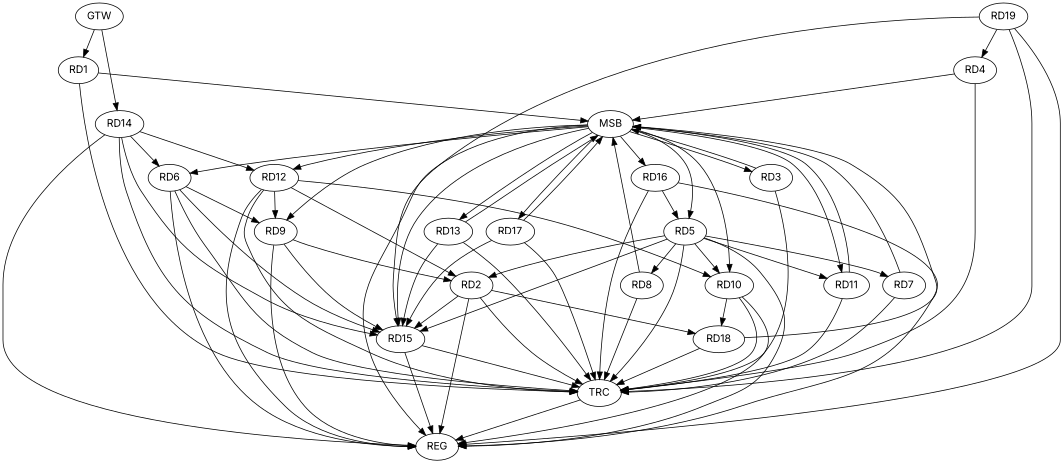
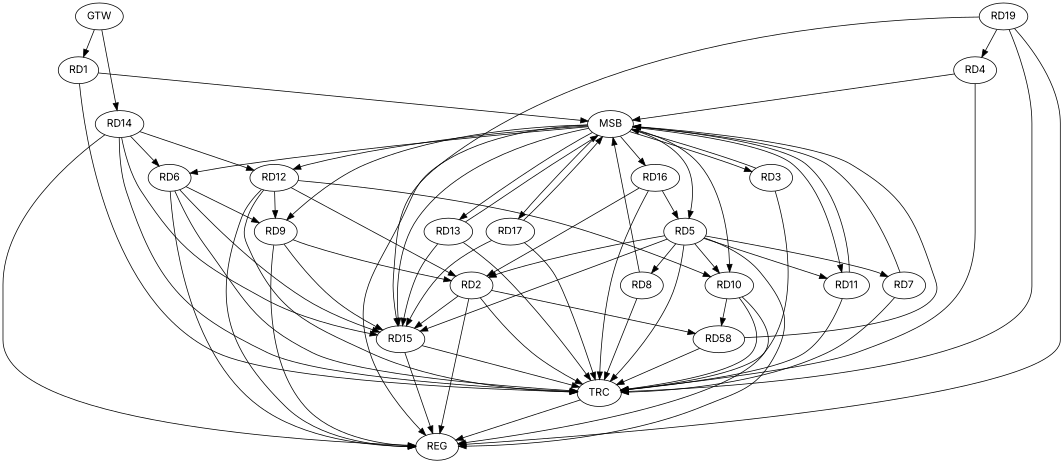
(719, 339) -> (719, 339)
(878, 359) -> (566, 230)
